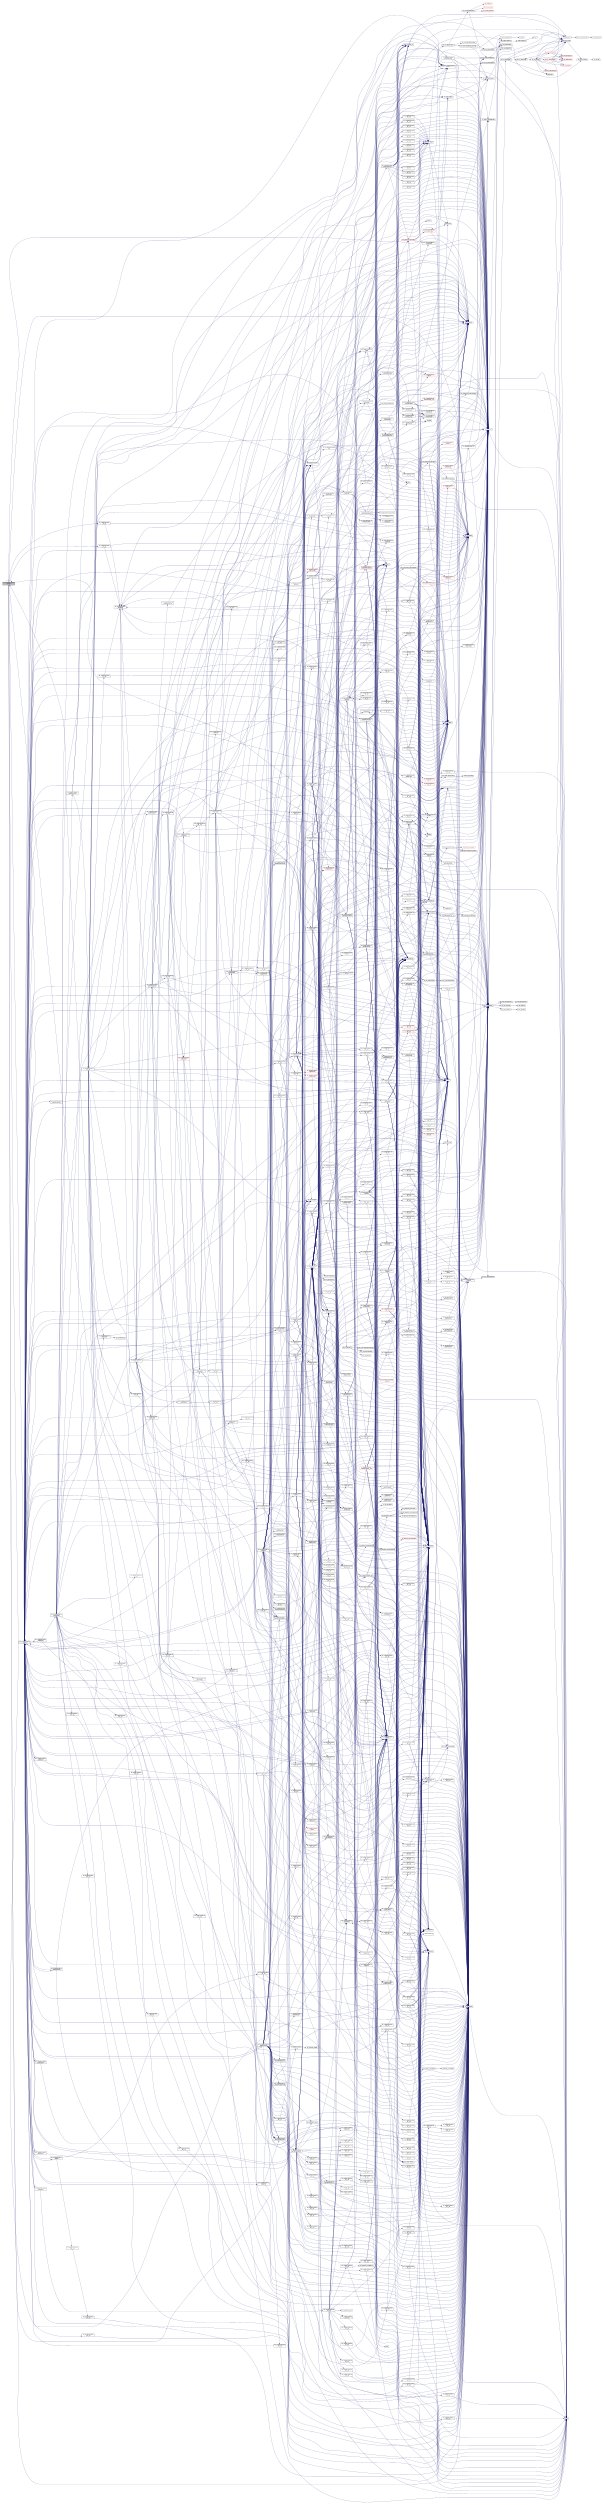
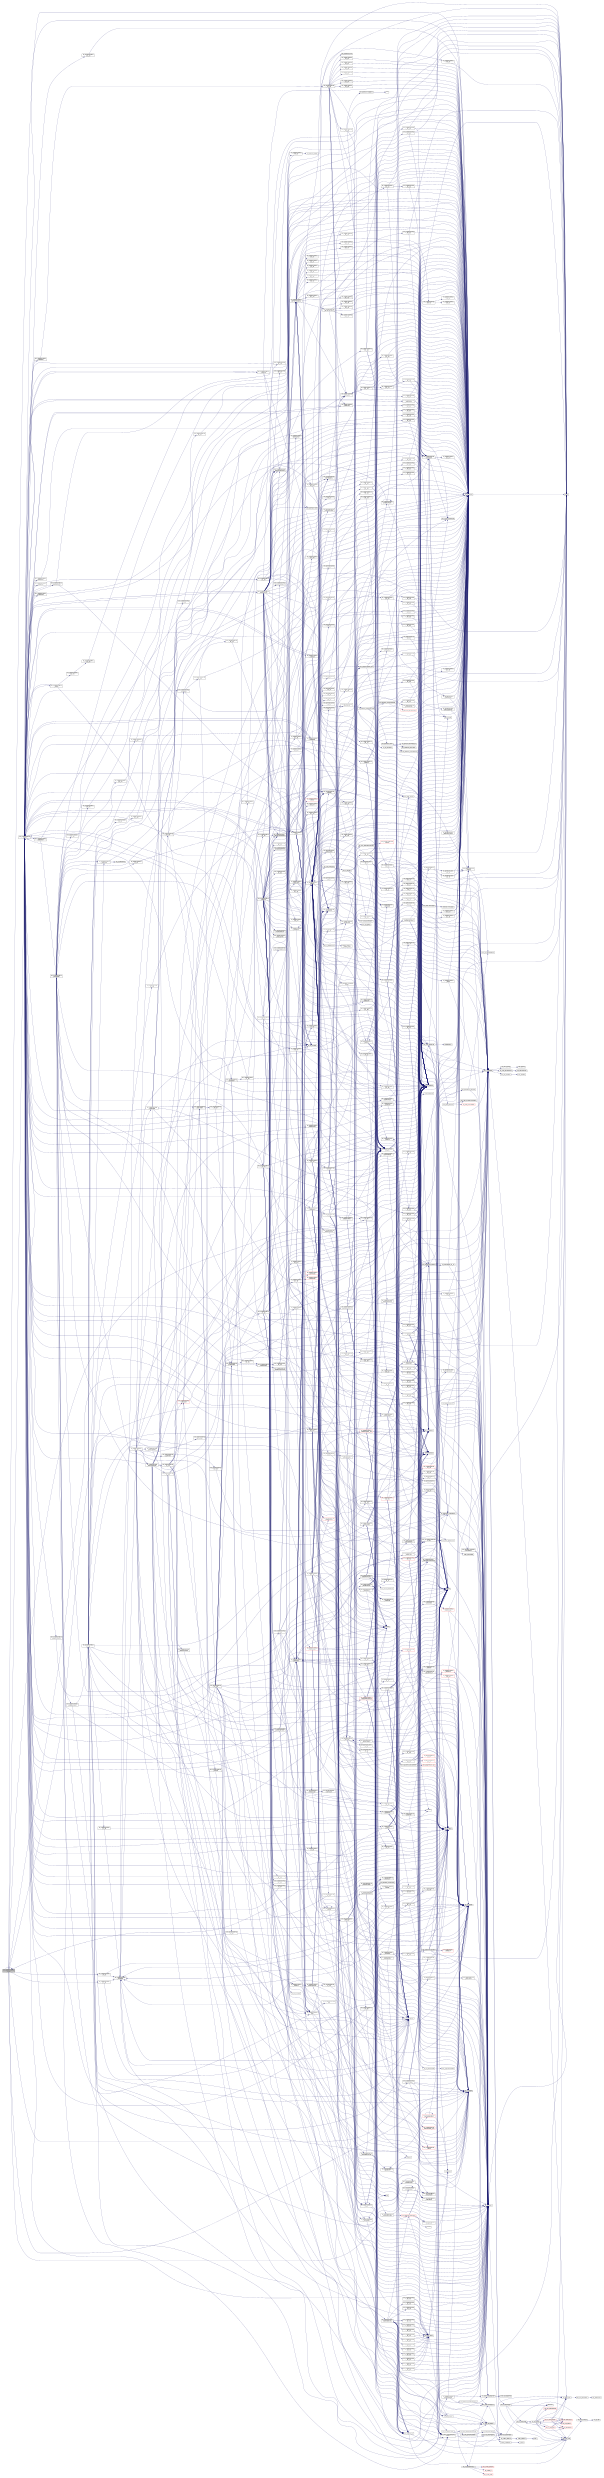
(448, 1347) -> none
none -> (296, 1993)
